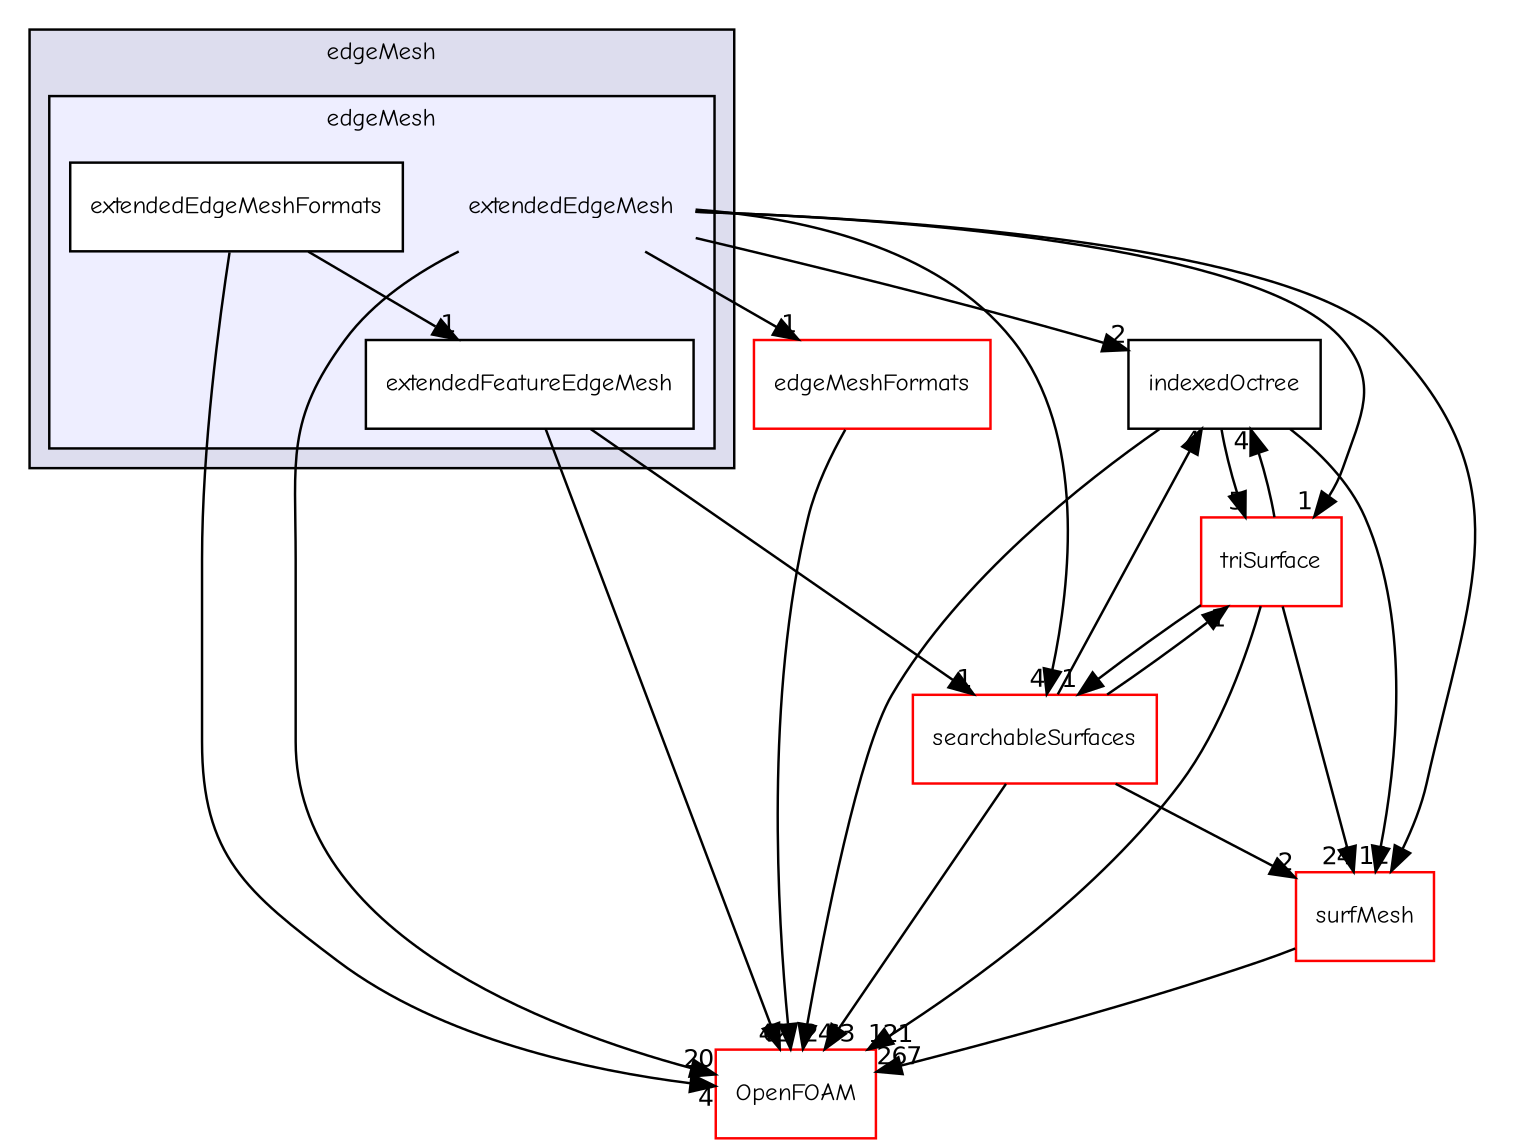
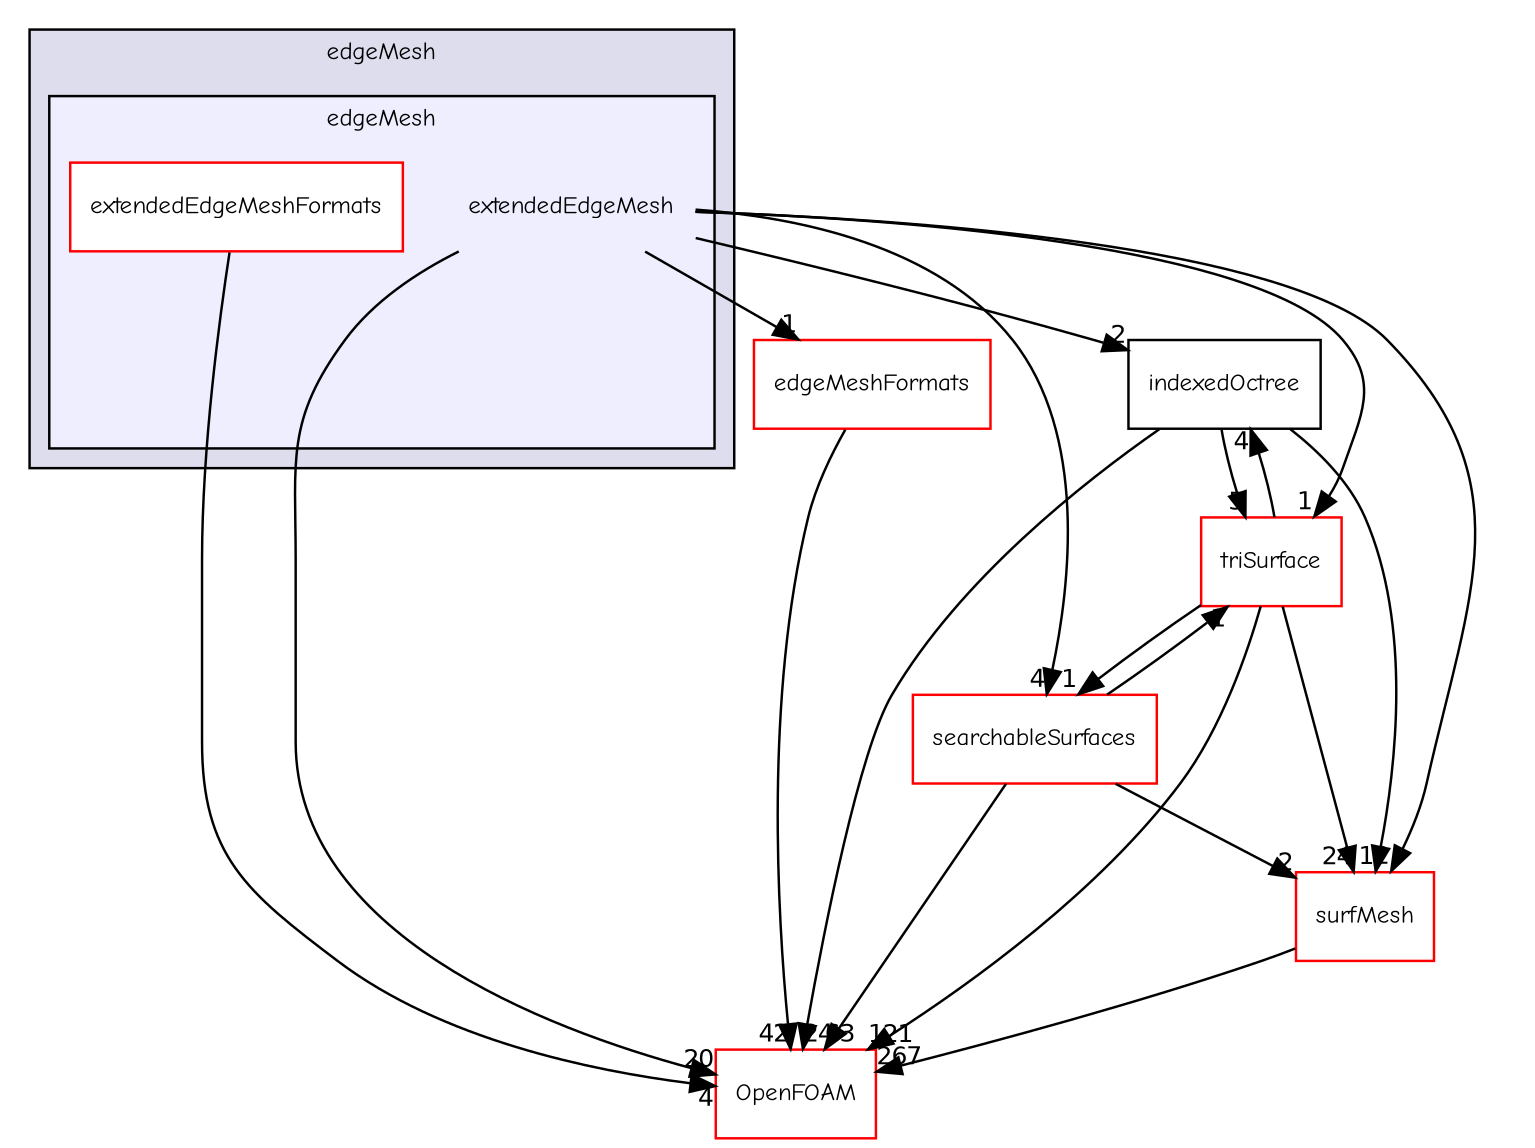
(237, 207) -> (237, 207)
(530, 384) -> none
(1124, 573) -> none
